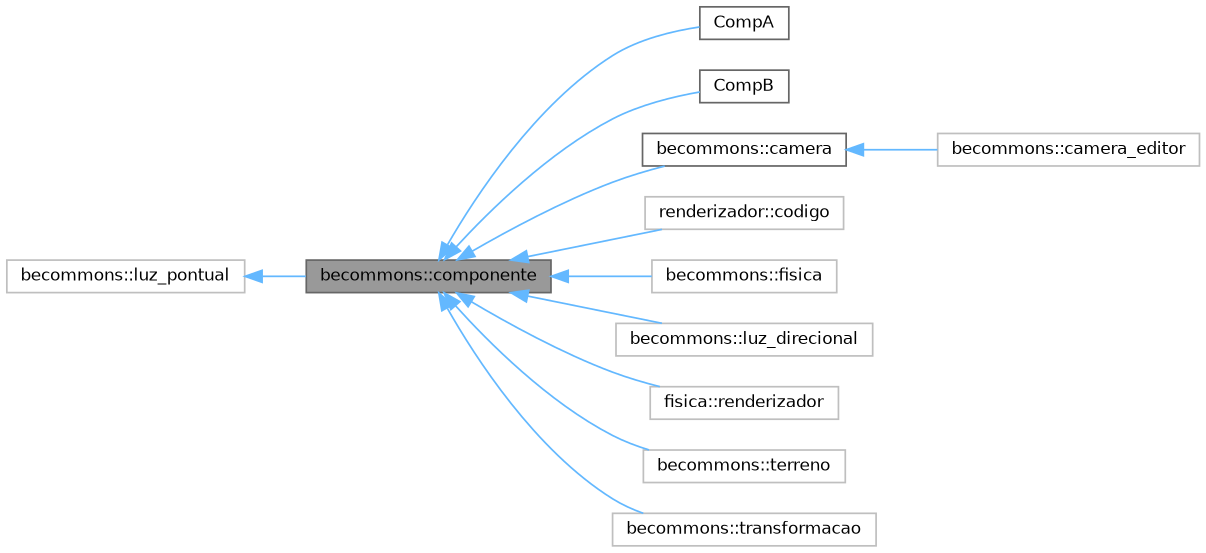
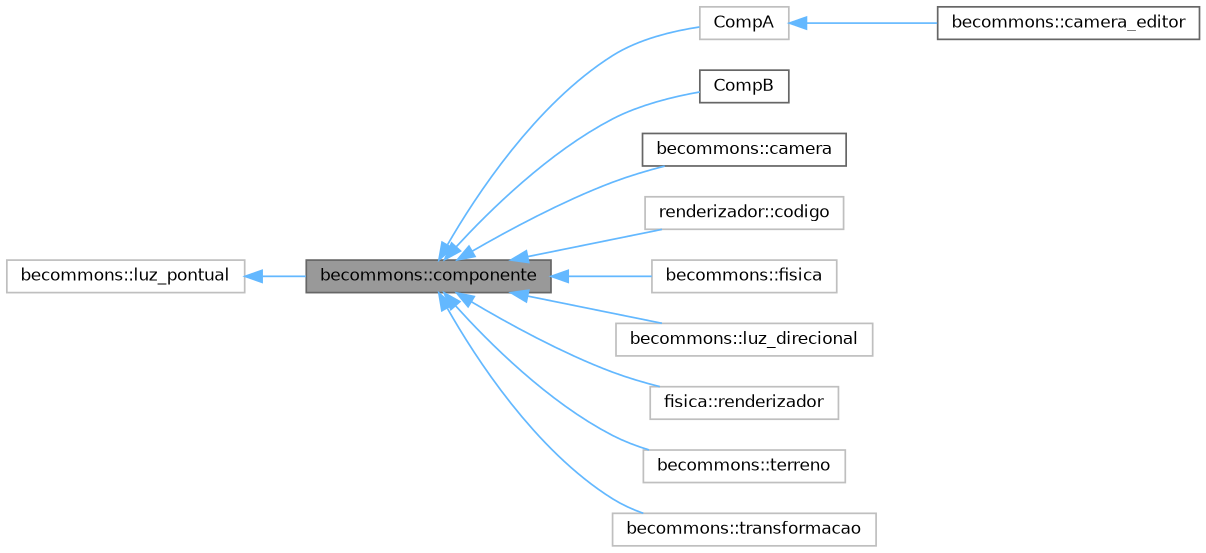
(744, 23) -> (744, 23)
(900, 150) -> (872, 23)
(1069, 150) -> (1069, 23)
